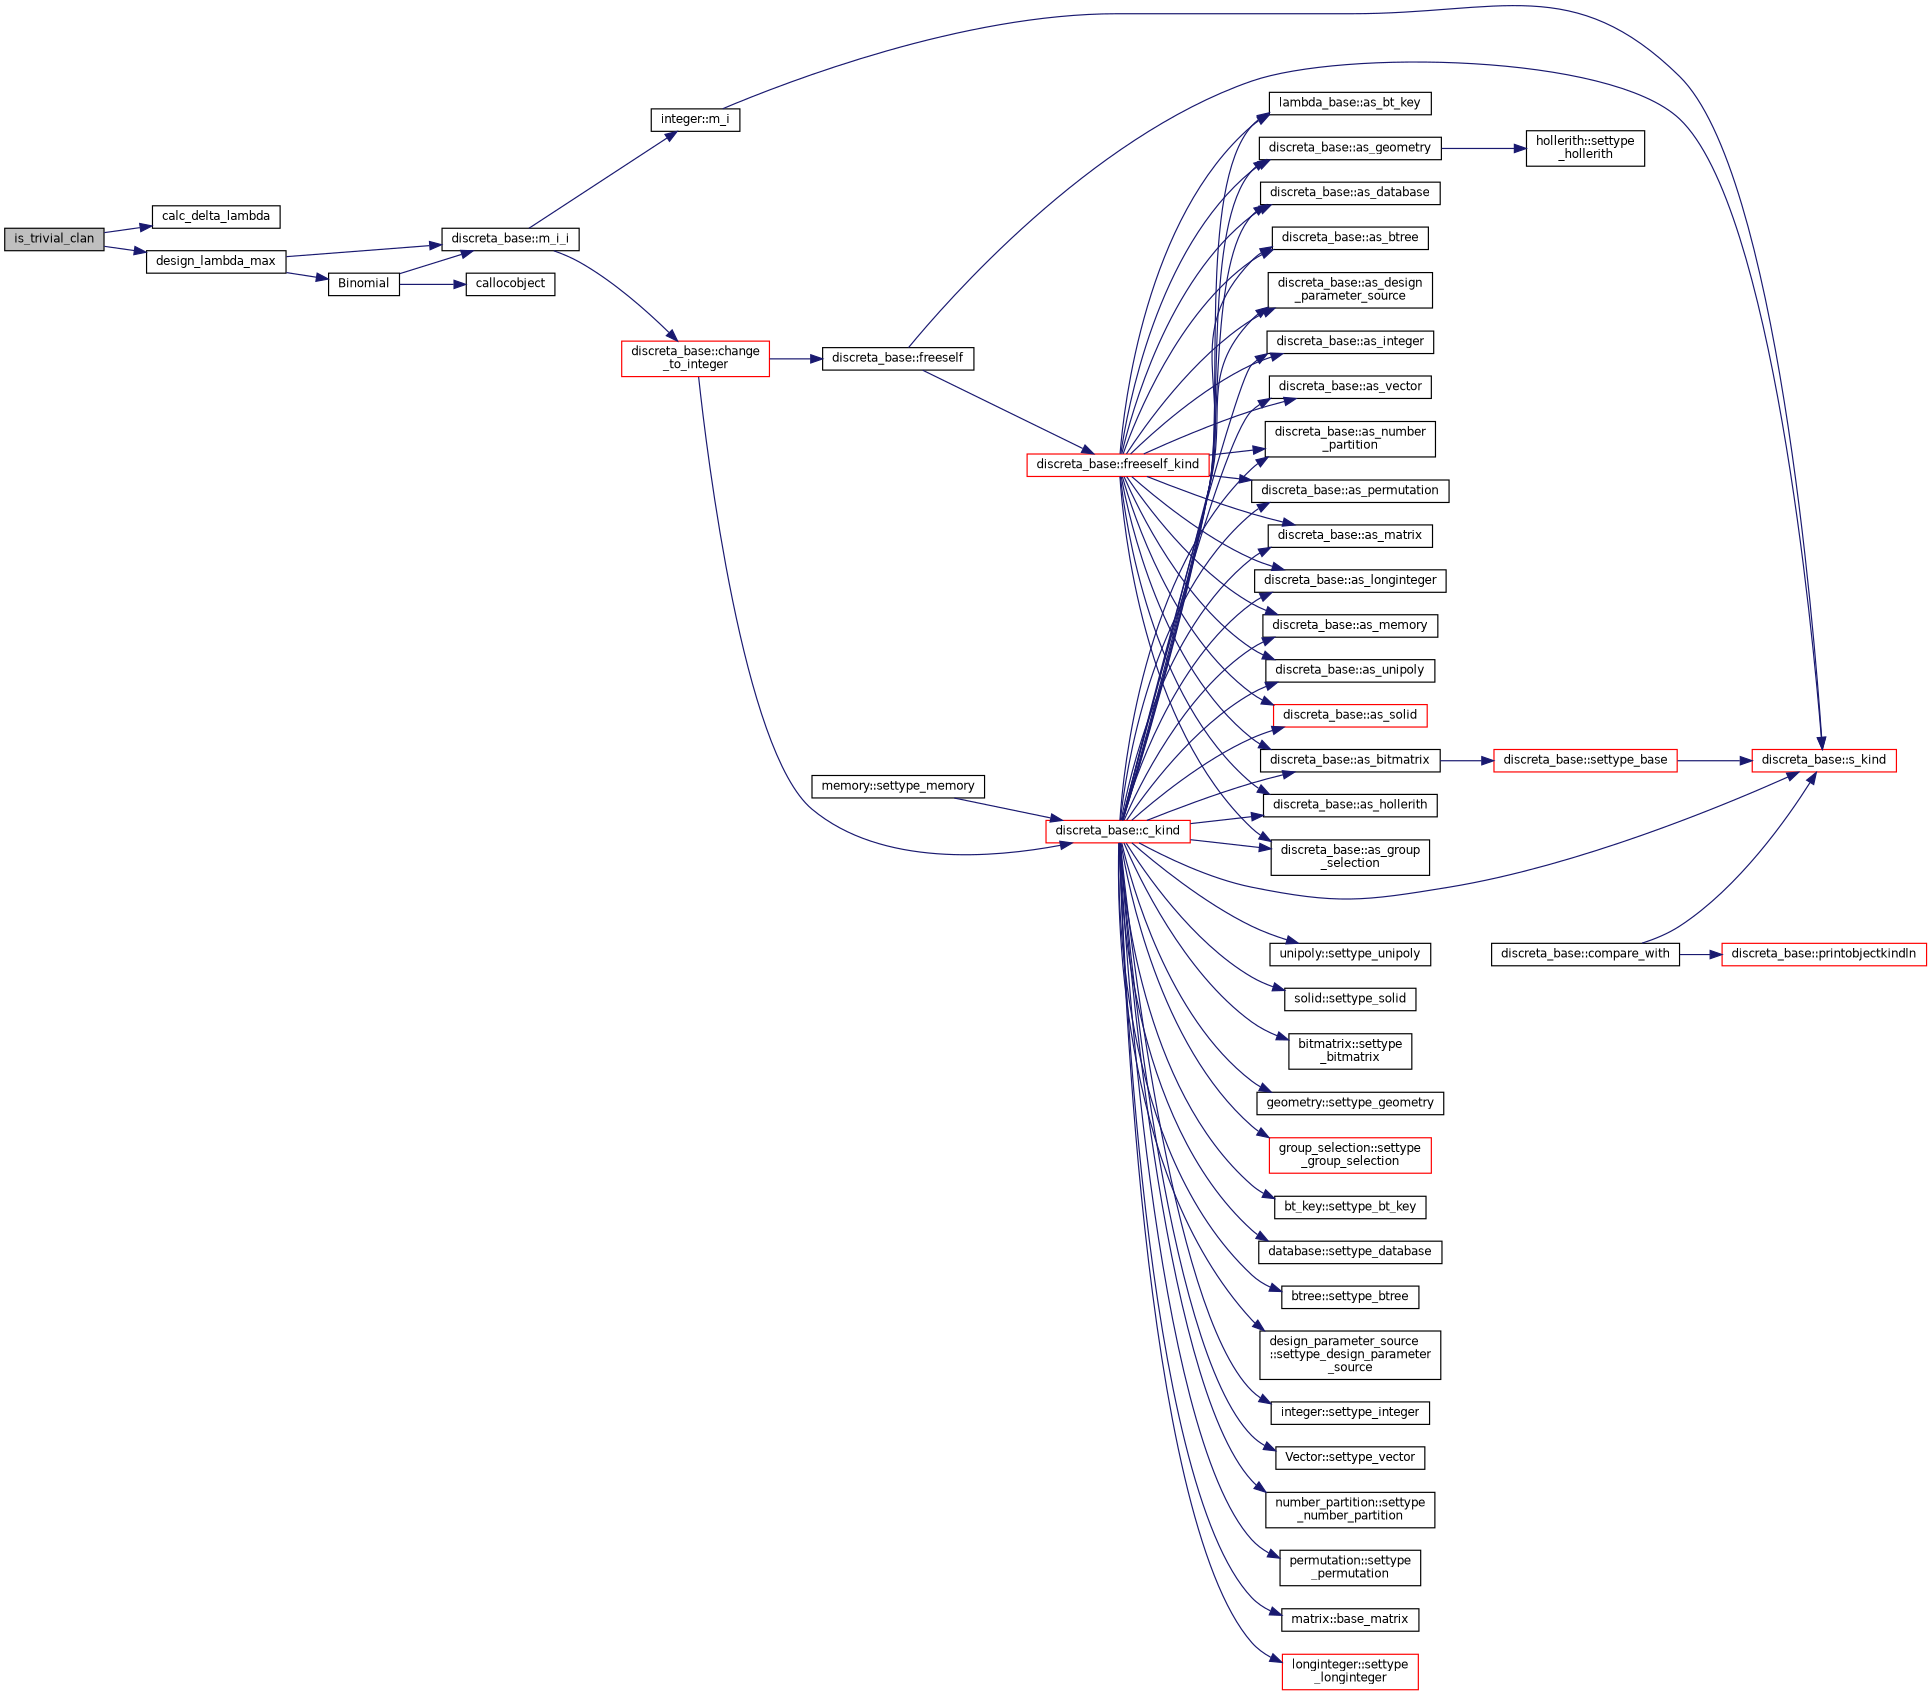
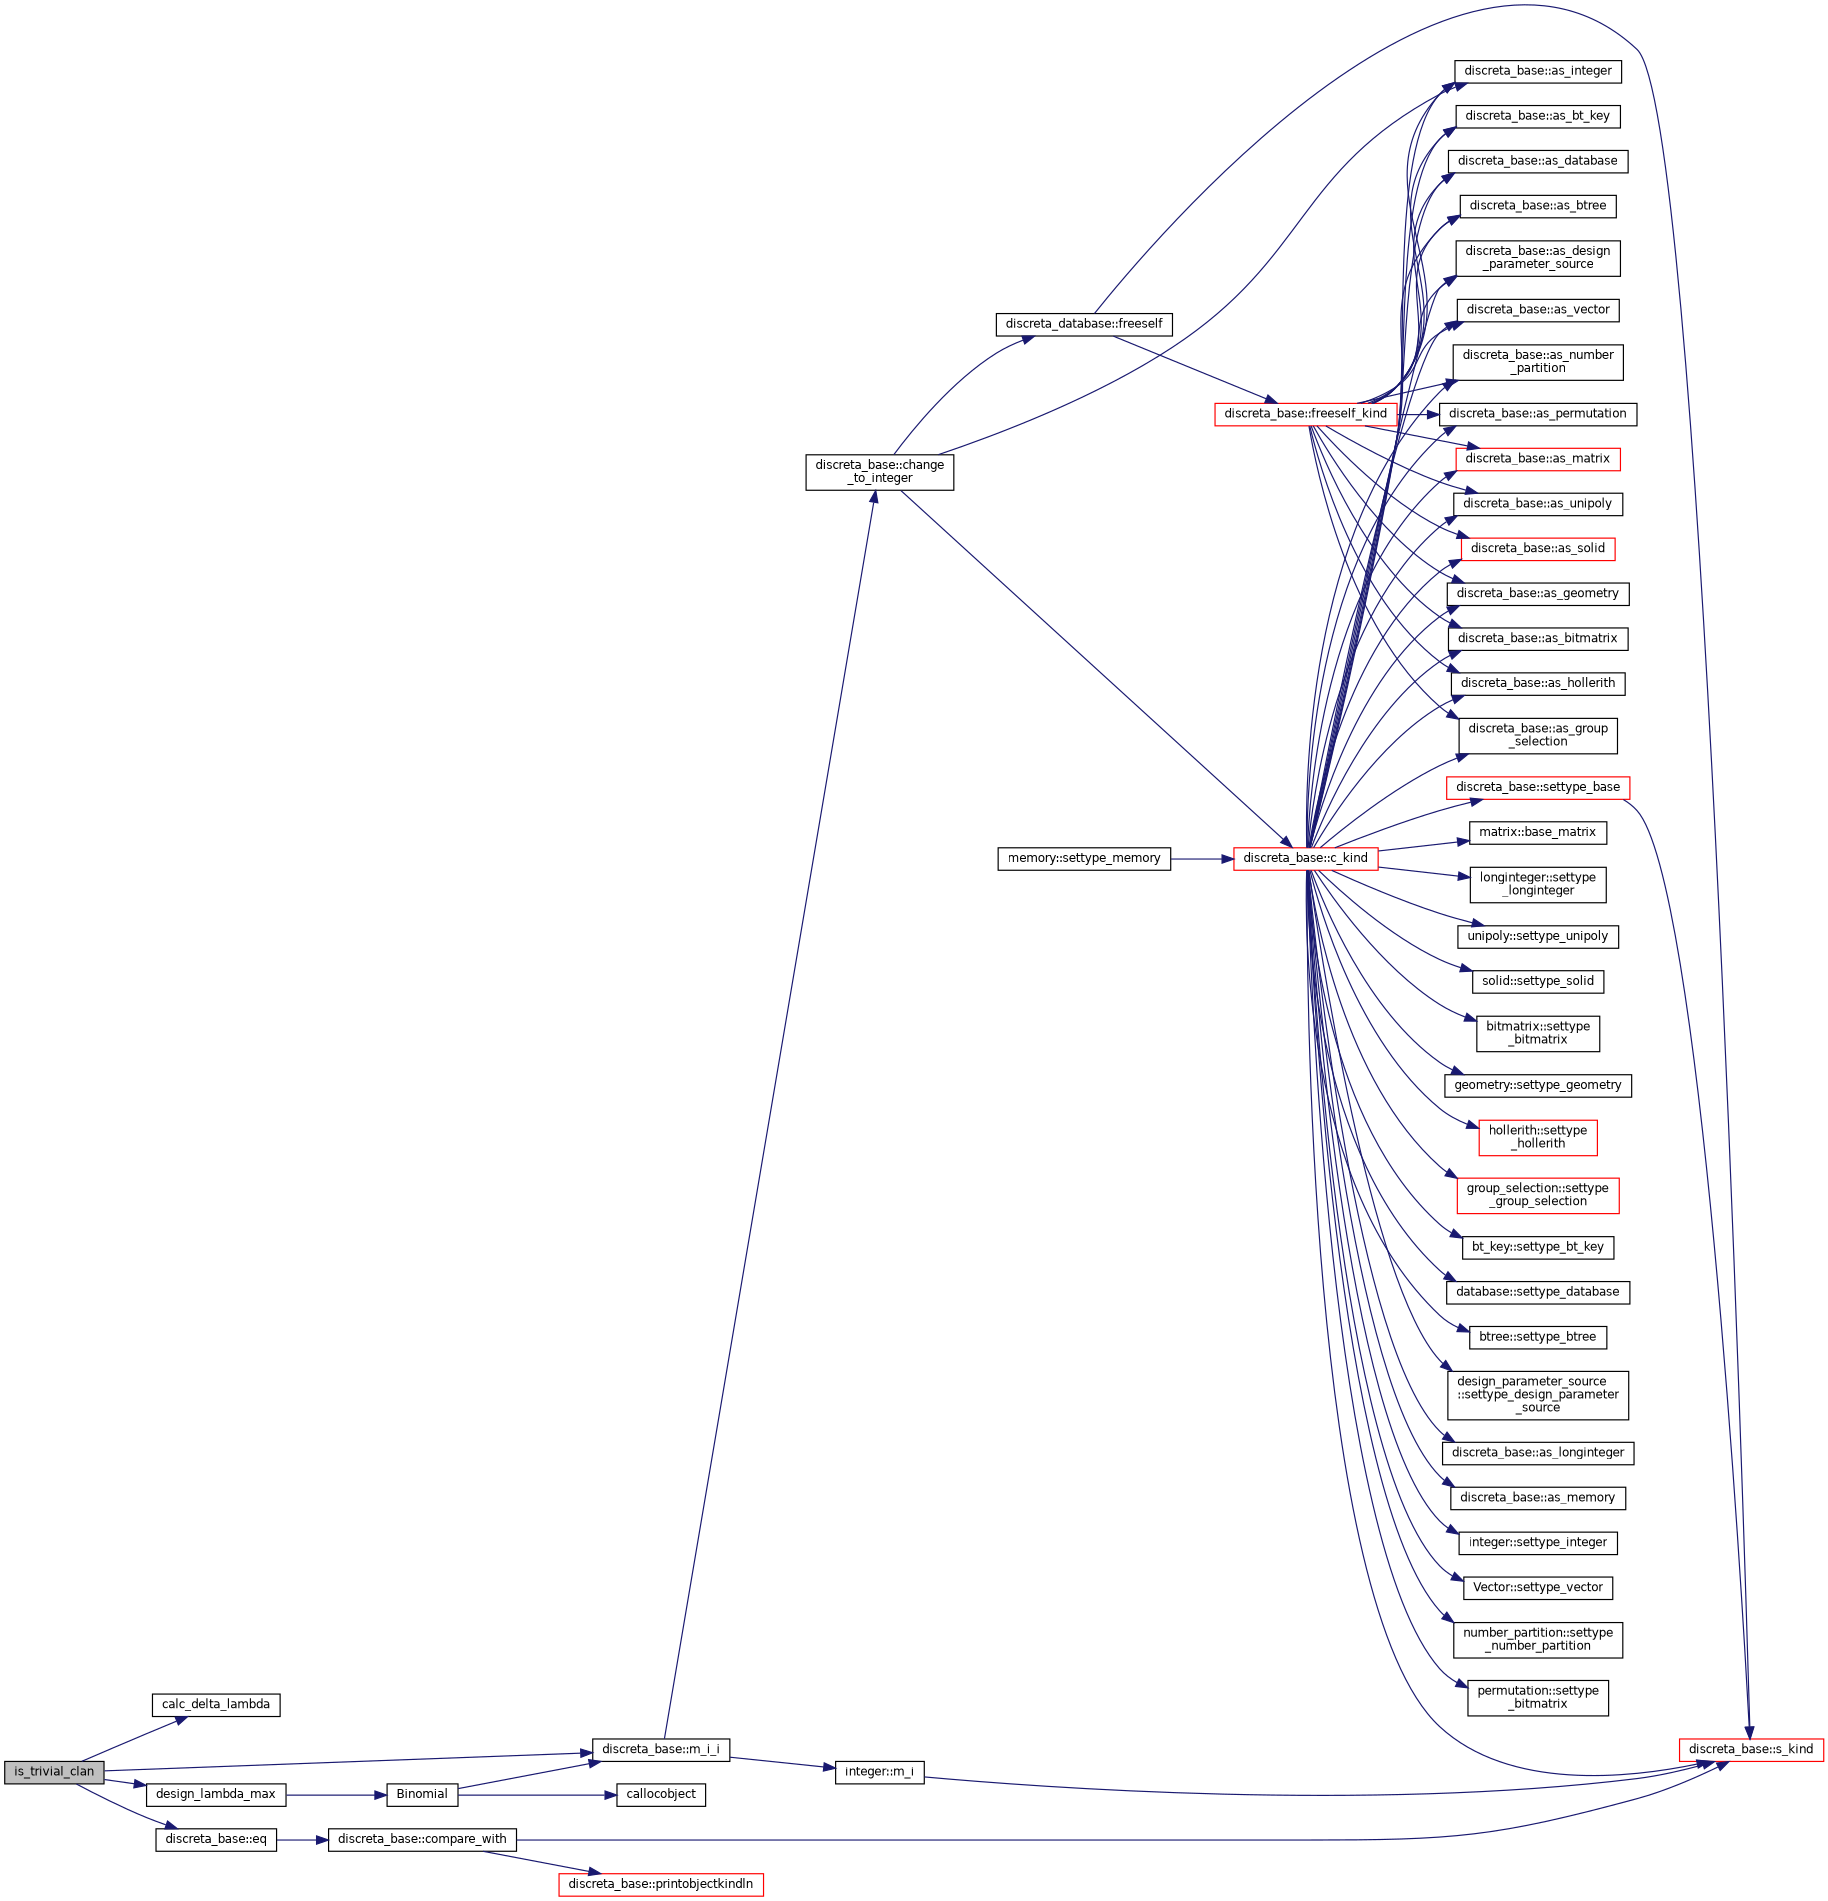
(1350, 104) -> (1538, 117)
(1478, 148) -> (1365, 1013)
(1586, 148) -> (1538, 1138)
(358, 251) -> (343, 1762)
none -> (1224, 307)
(696, 359) -> (880, 473)
(898, 359) -> (1084, 325)
(1191, 523) -> none
(1350, 536) -> (1538, 460)
(1181, 546) -> none
(1461, 761) -> (1402, 823)
(1350, 1568) -> (1538, 1698)
(1350, 1672) -> (1538, 885)
none -> (216, 1840)
